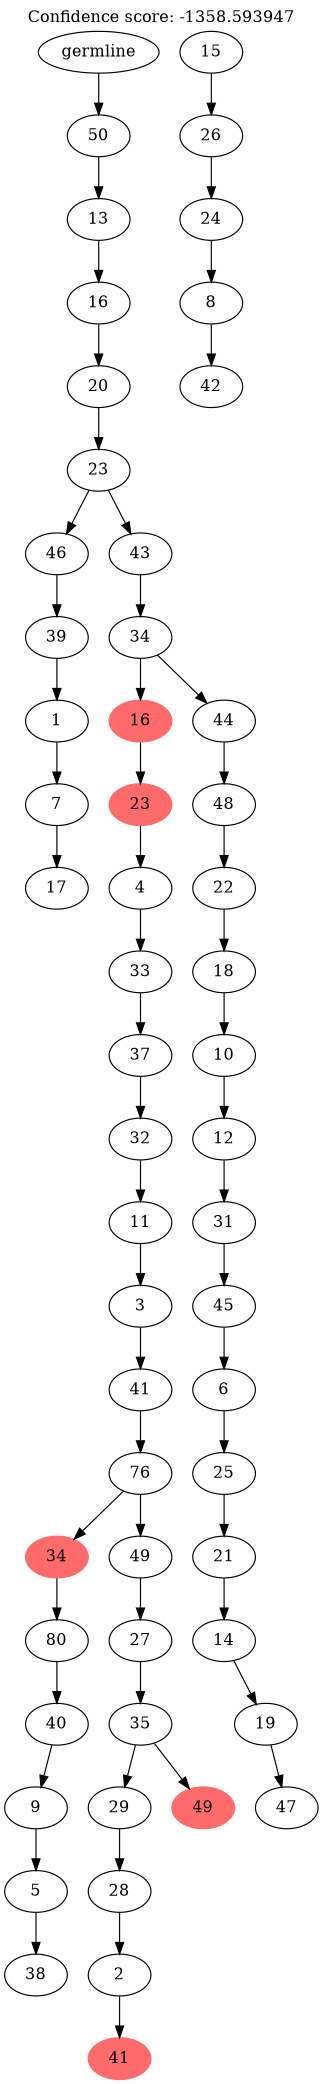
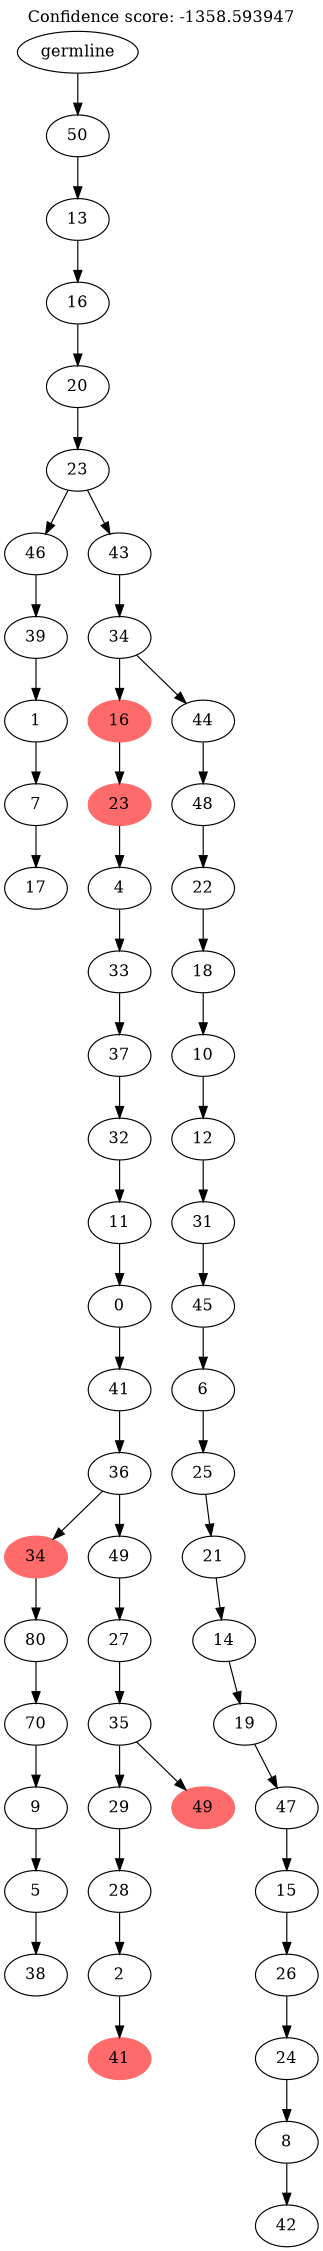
(140, 1306) -> (120, 1306)
(140, 1473) -> (120, 1473)
(57, 1724) -> (36, 1724)
none -> (287, 1844)
